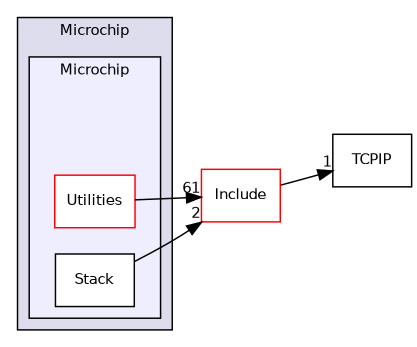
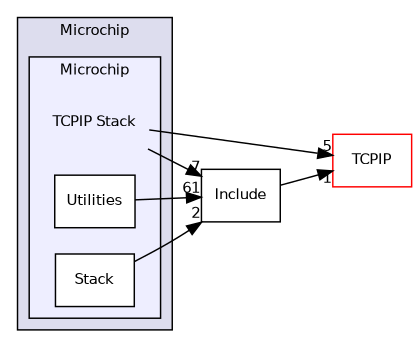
none -> (95, 123)
(372, 161) -> (372, 161)
(241, 196) -> (241, 196)
(95, 201) -> (95, 201)
